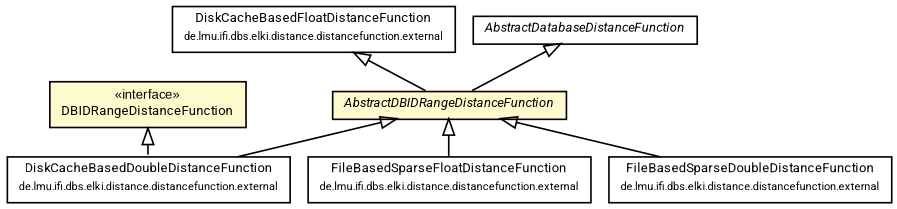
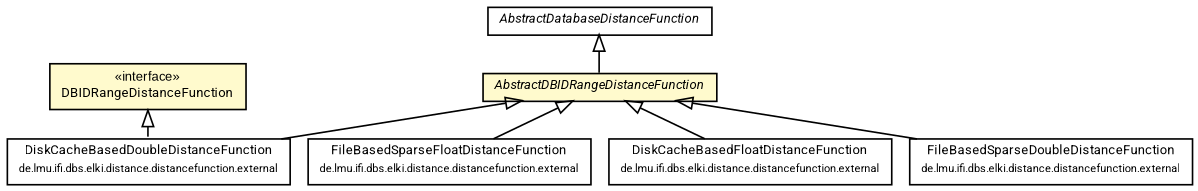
(397, 76) -> (673, 123)
